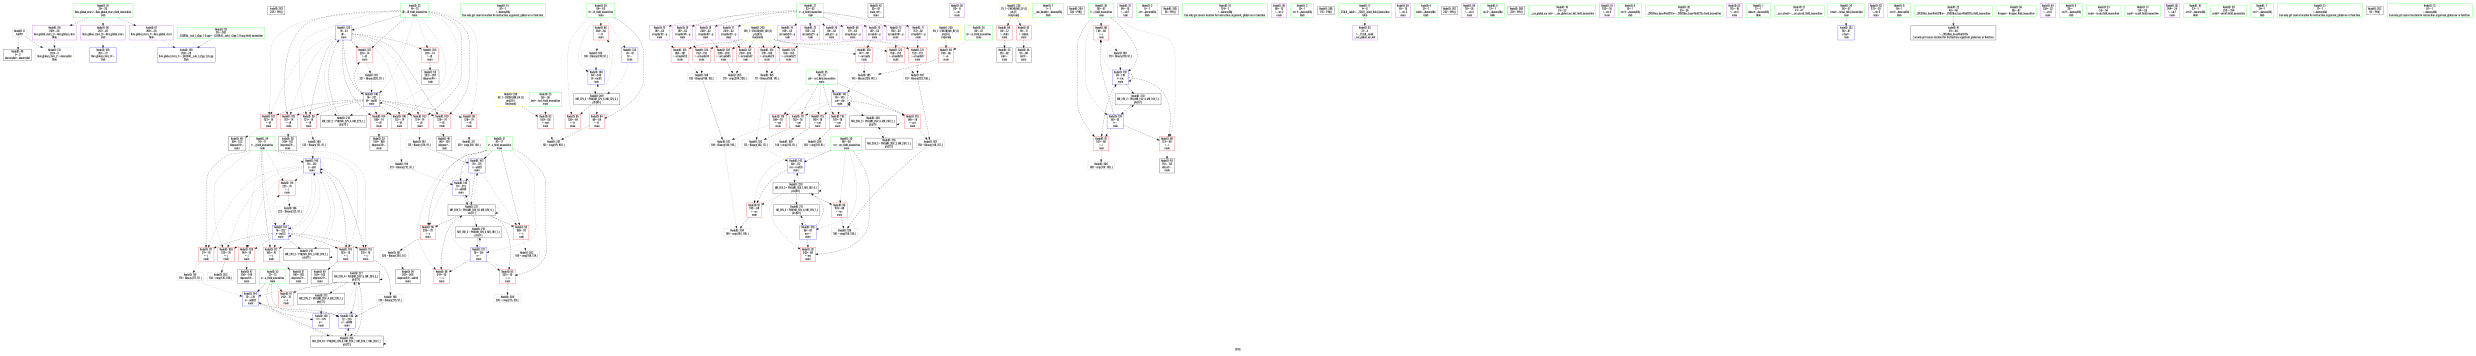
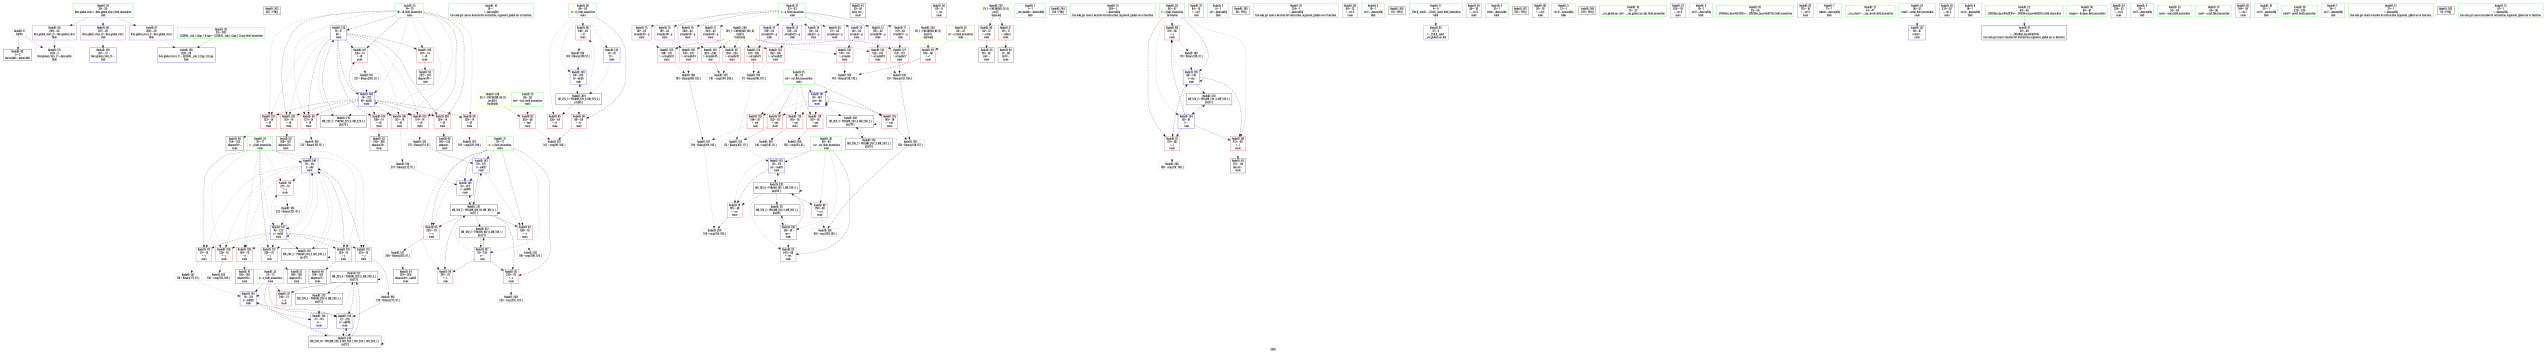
none -> (1113, 11)
(1101, 15) -> (1172, 15)
